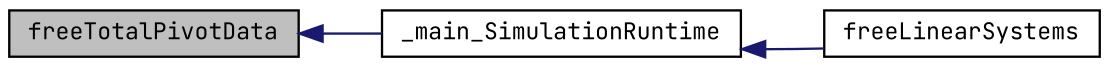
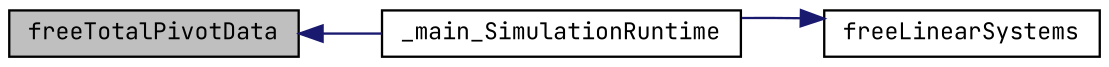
(795, 49) -> (771, 18)
